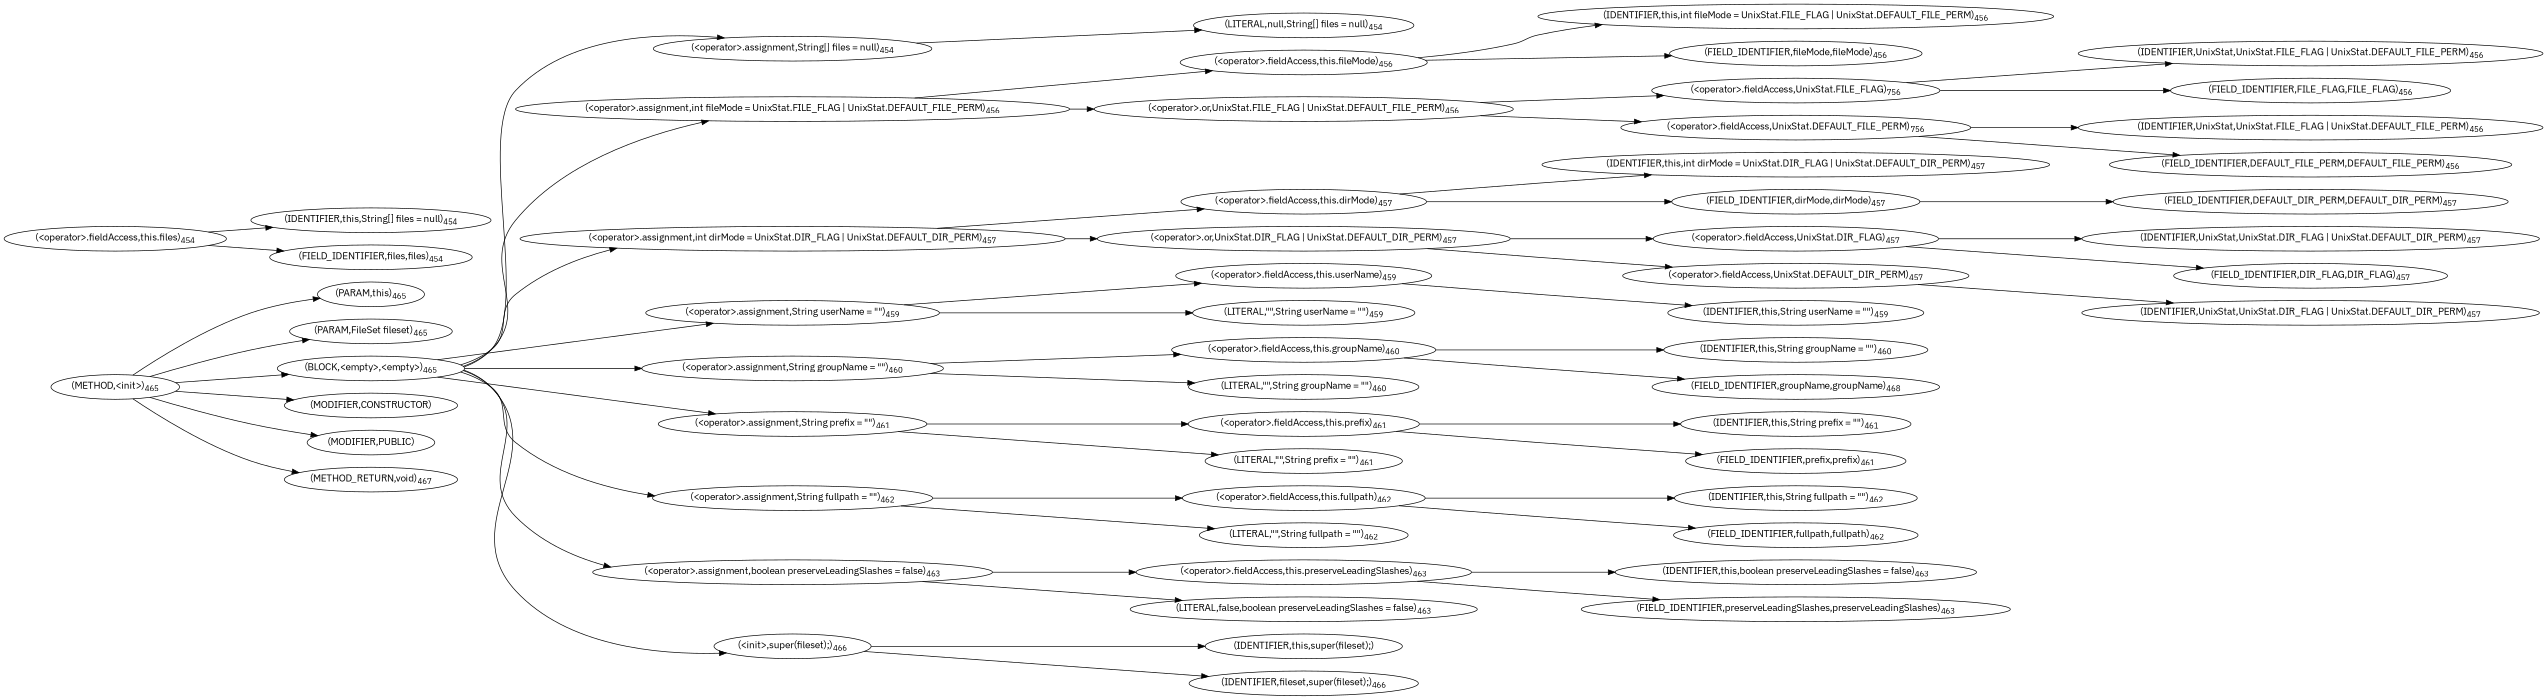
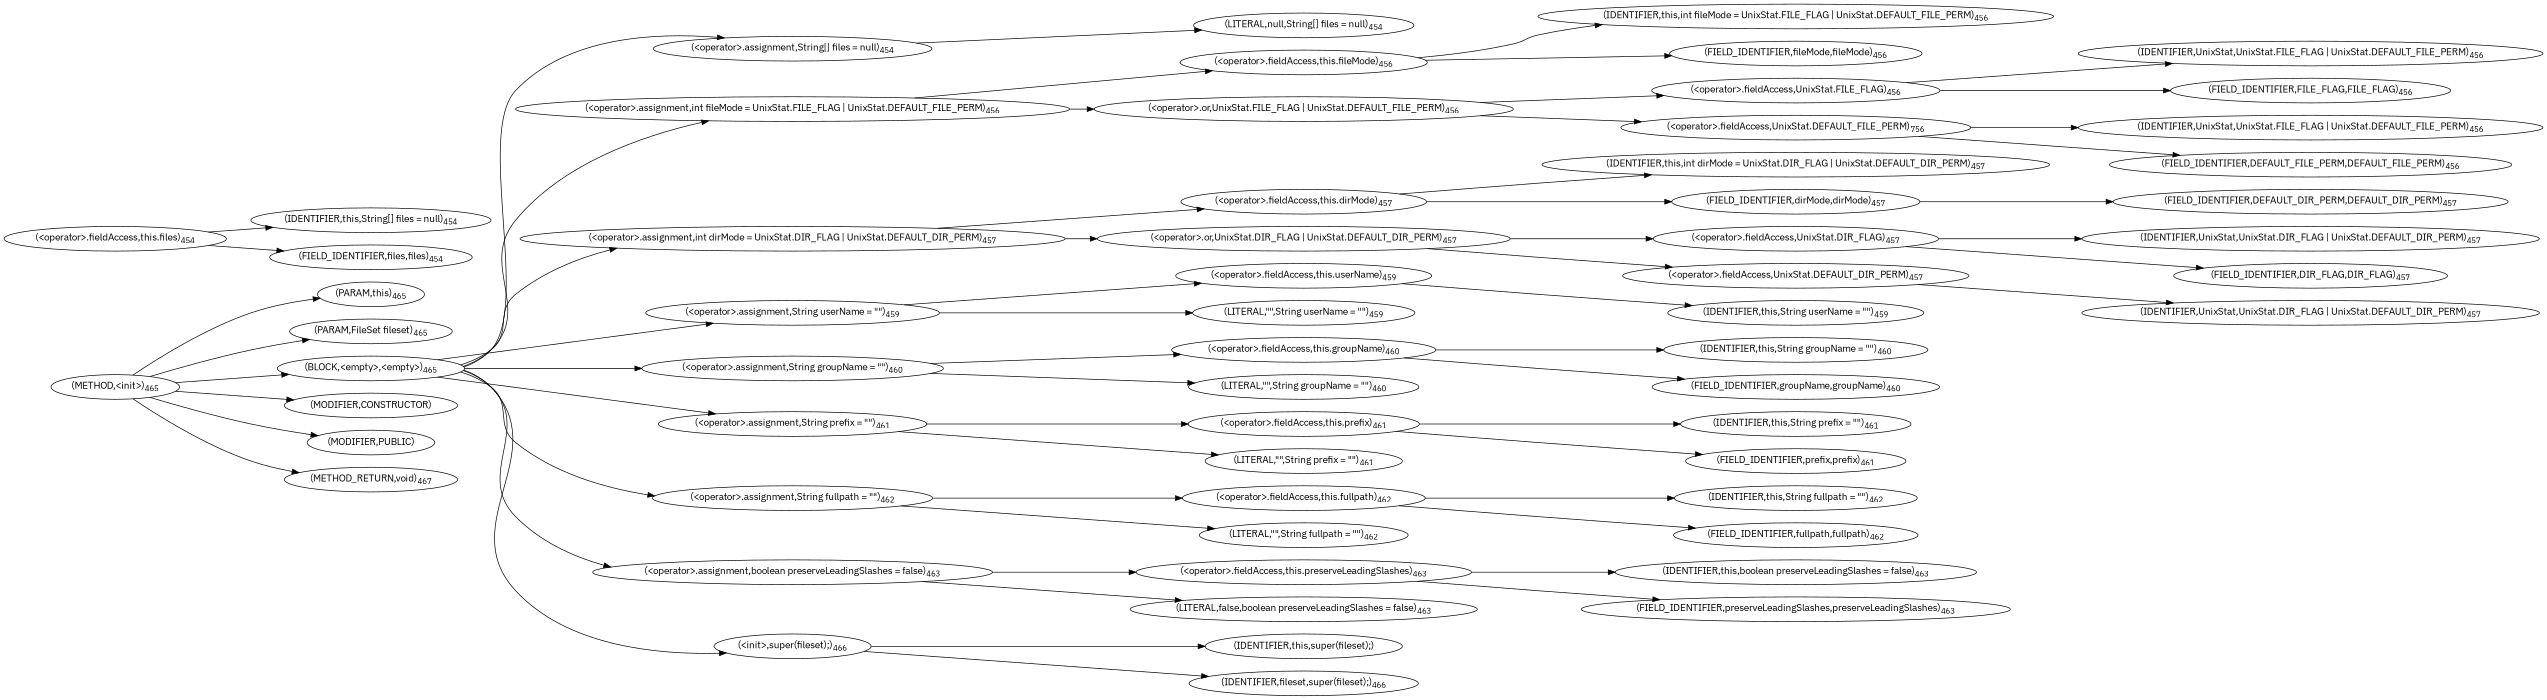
(1894, 90) -> (1894, 90)
(1894, 386) -> (1894, 386)
